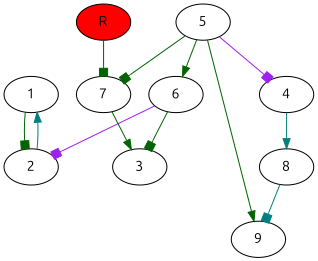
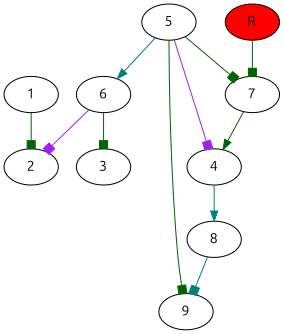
(191, 53) -> (140, 55)
(229, 126) -> (172, 162)
(121, 129) -> (236, 126)
(38, 136) -> none
